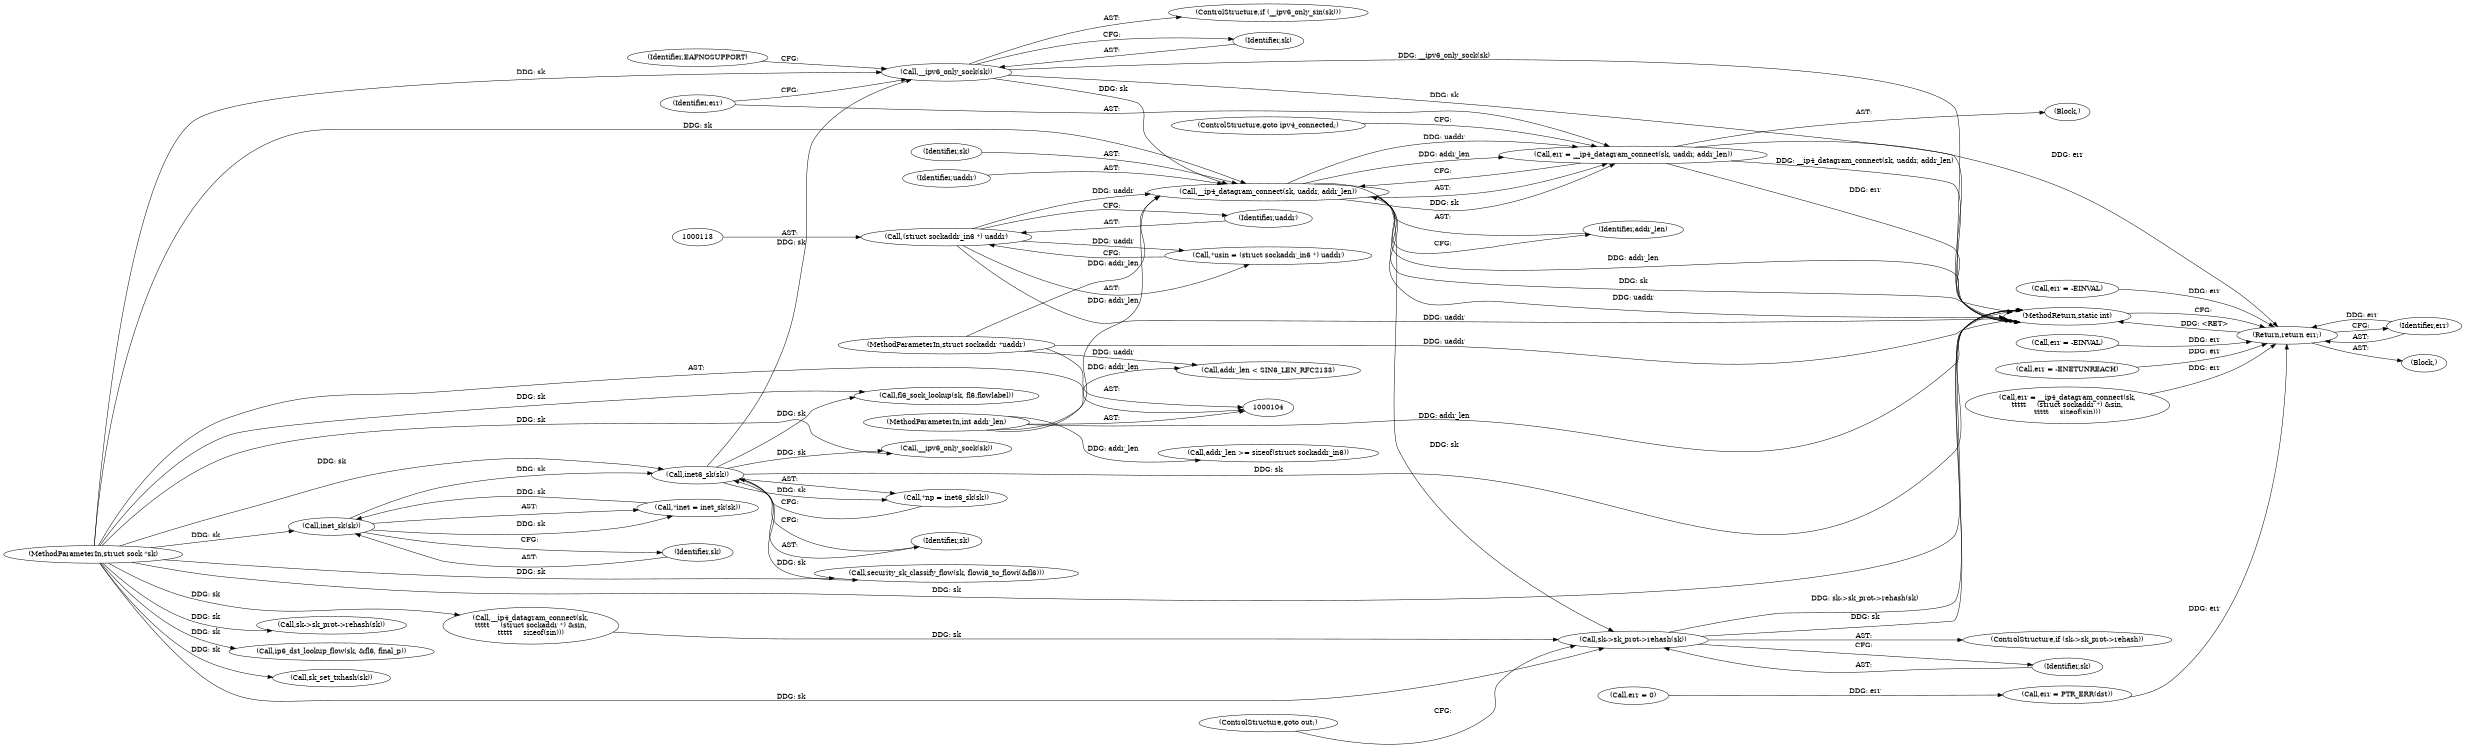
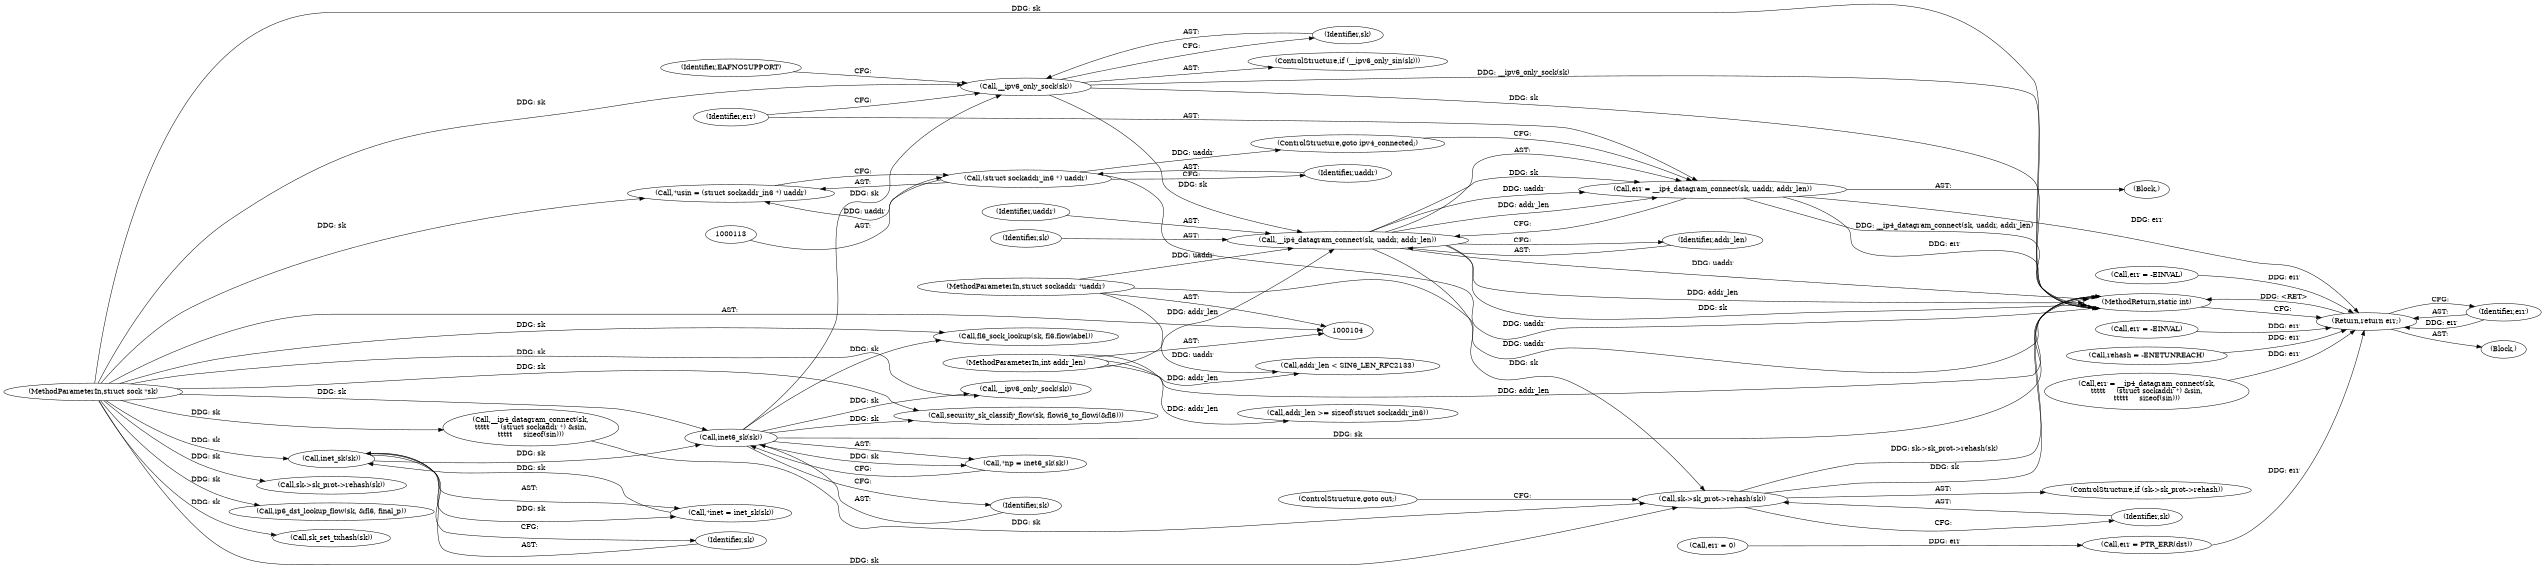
(530, 130) -> (353, 248)
(1058, 206) -> (1178, 161)
(1113, 264) -> (1193, 256)
(2067, 370) -> (2147, 356)
